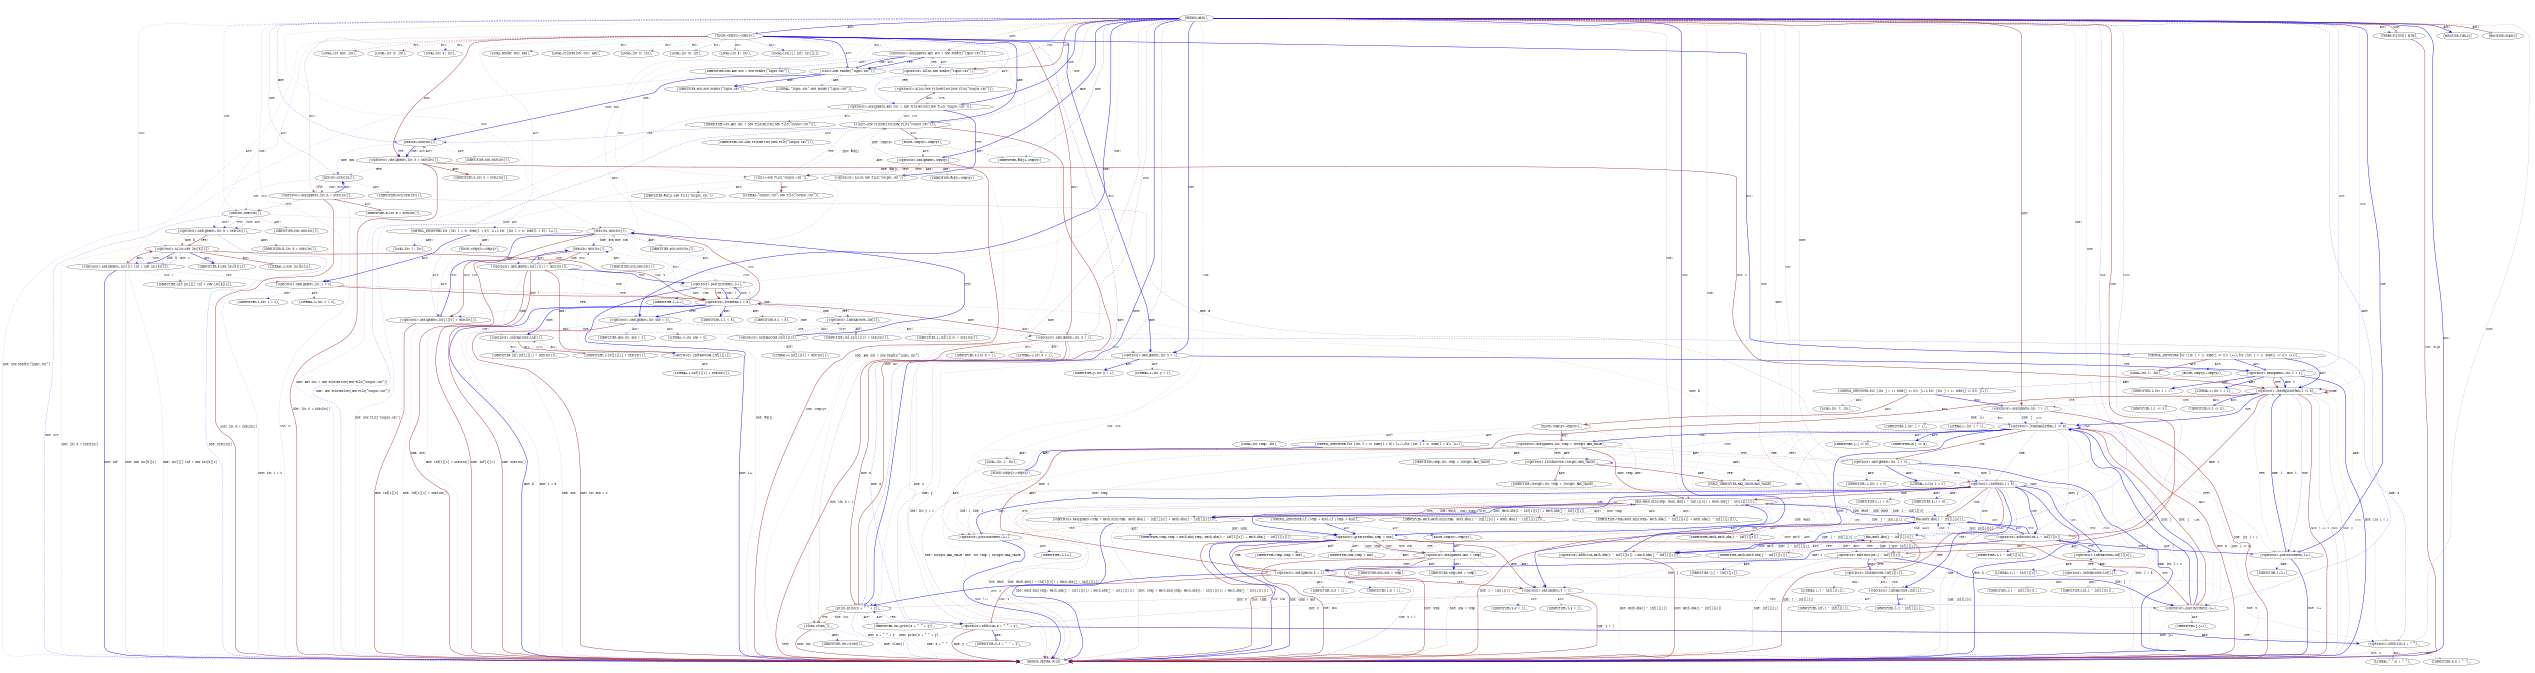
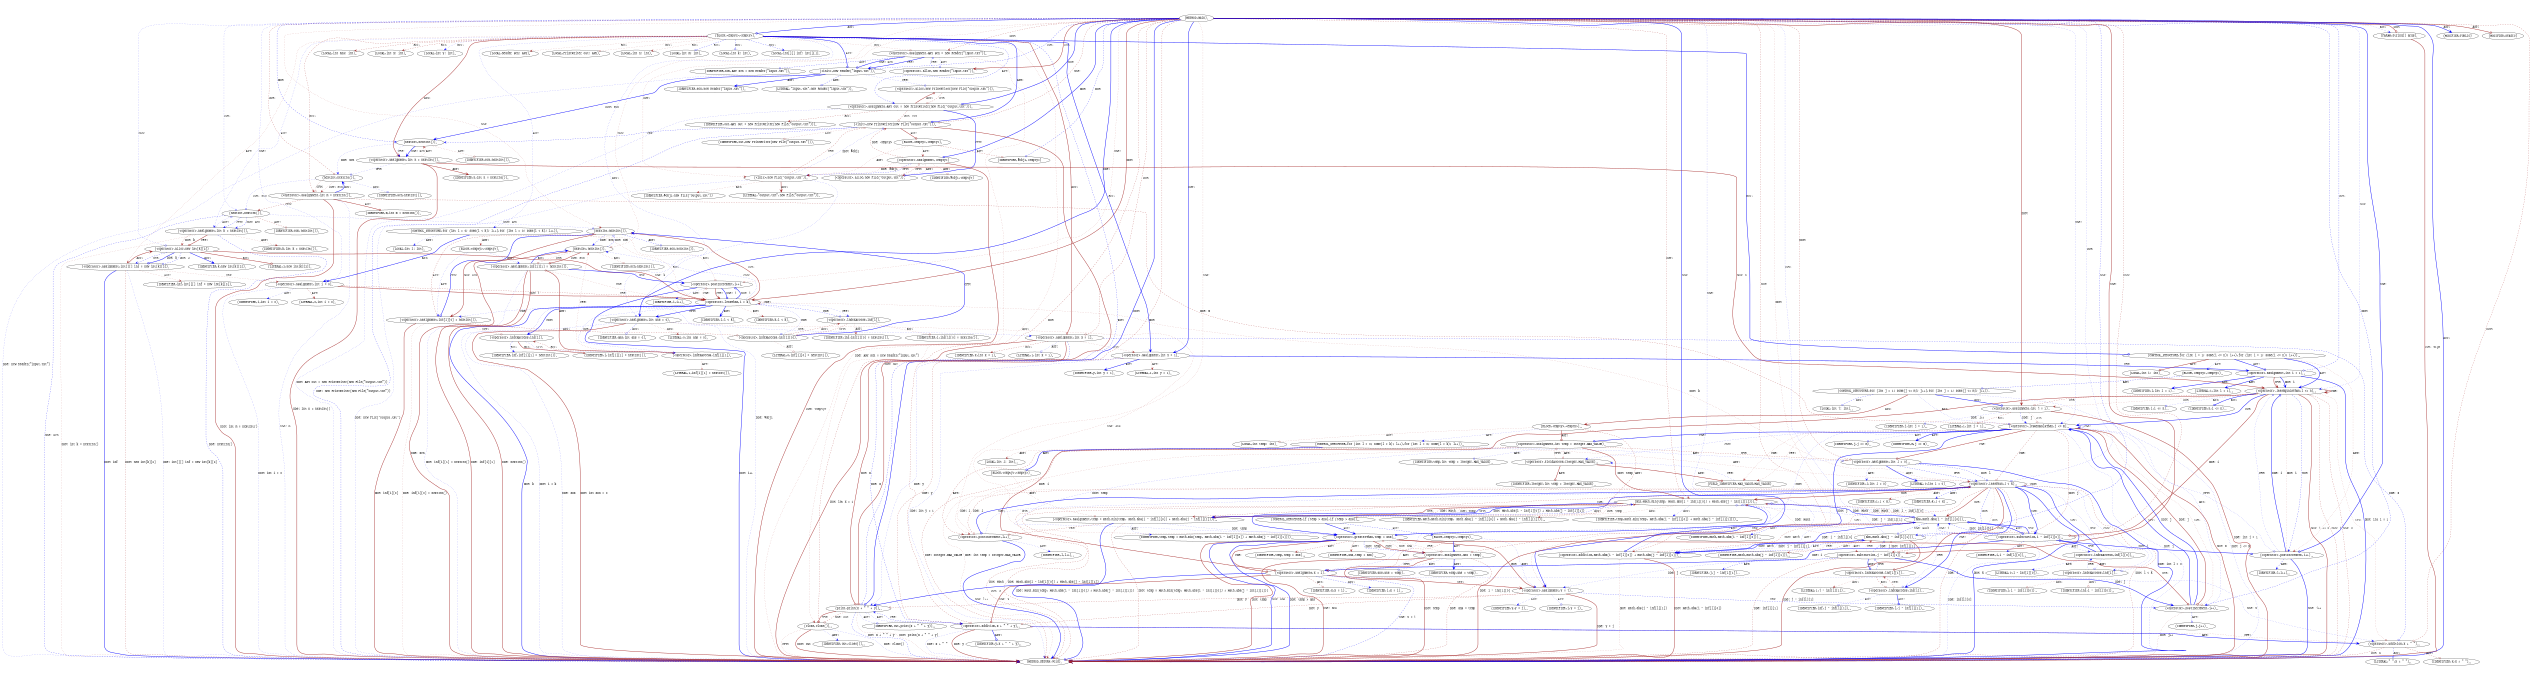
(169, 276) -> (169, 276)
(903, 315) -> (1042, 253)
